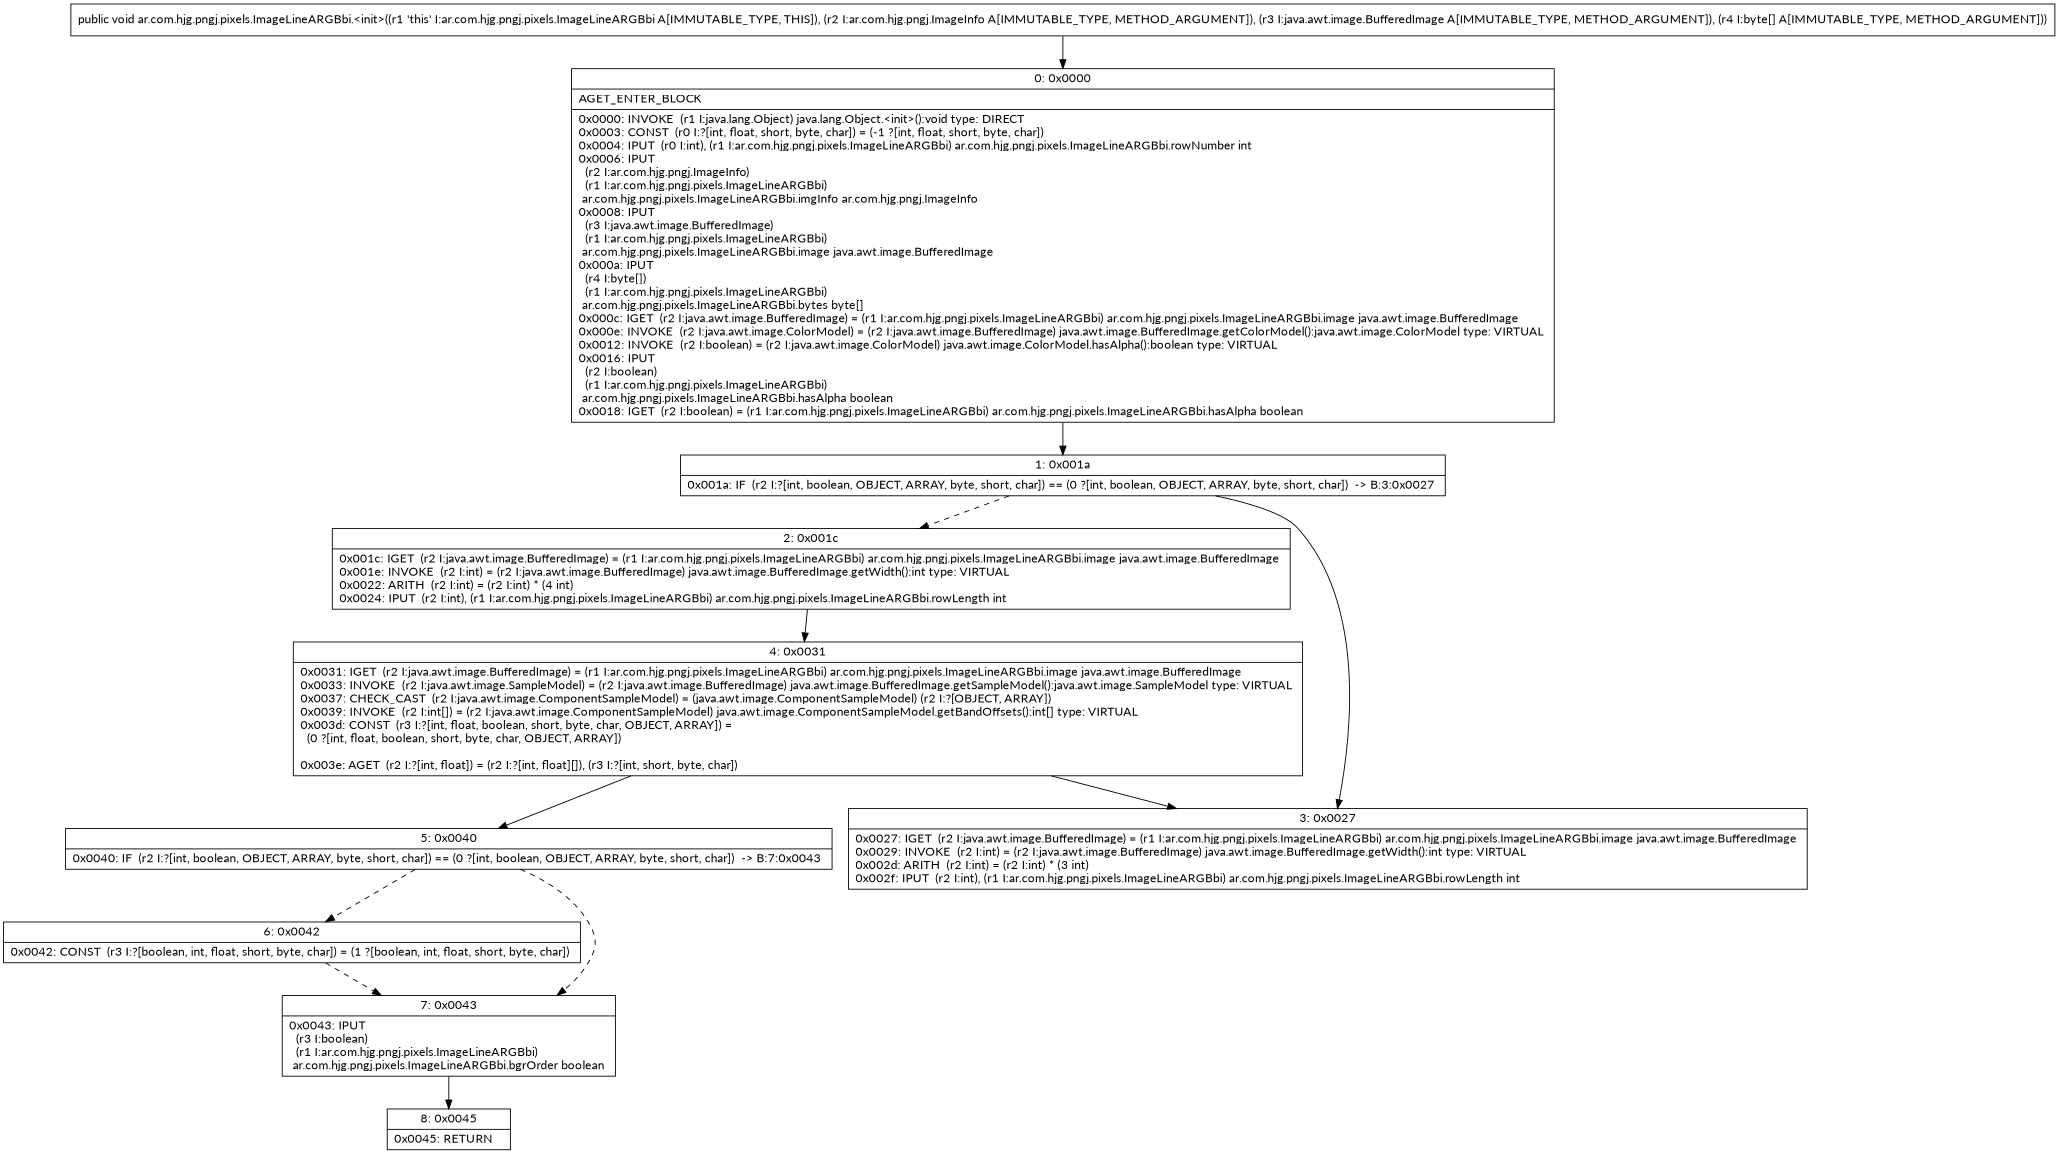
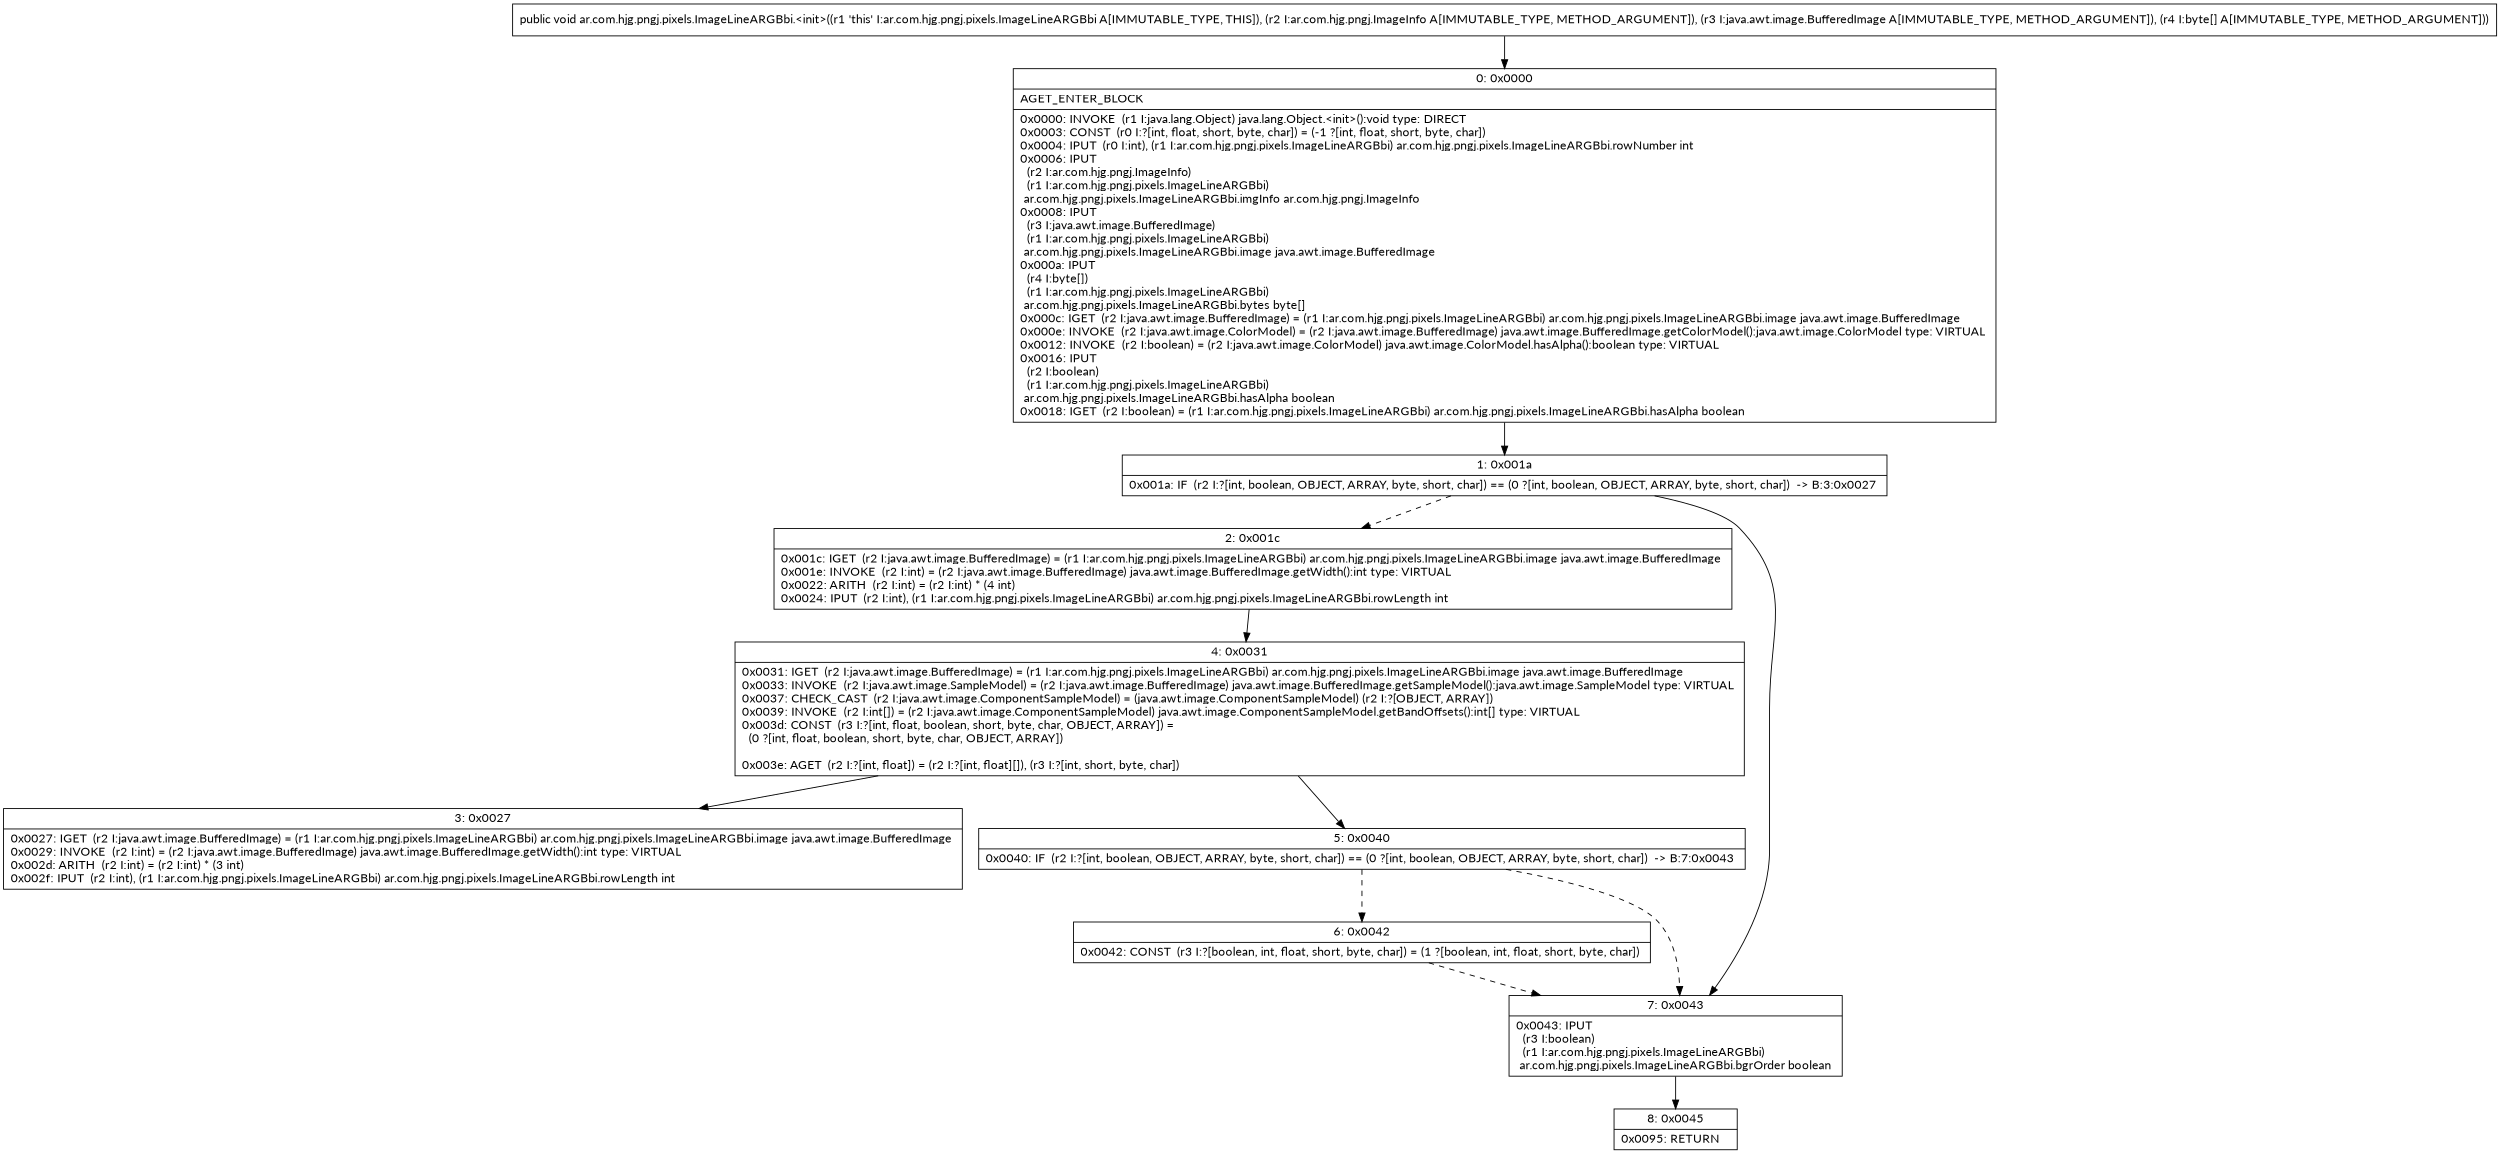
(1340, 615) -> (1770, 714)
(449, 1139) -> (1676, 1139)
